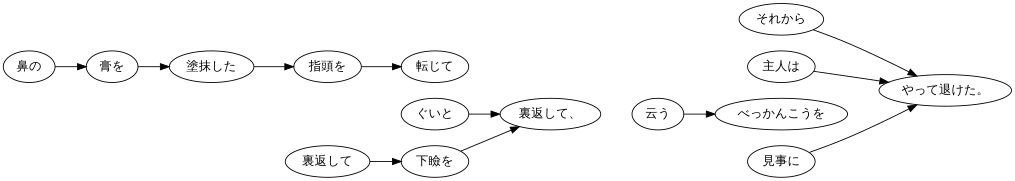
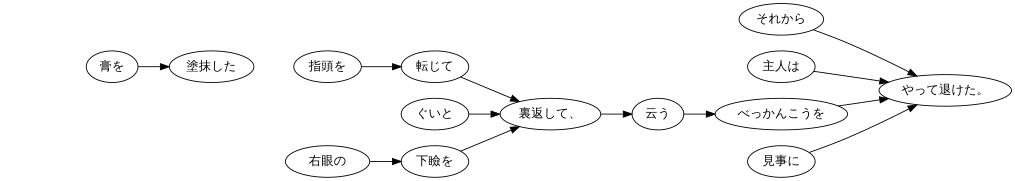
(29, 67) -> none
(269, 67) -> none
none -> (486, 88)
none -> (859, 103)
none -> (612, 114)
(328, 162) -> (328, 162)
